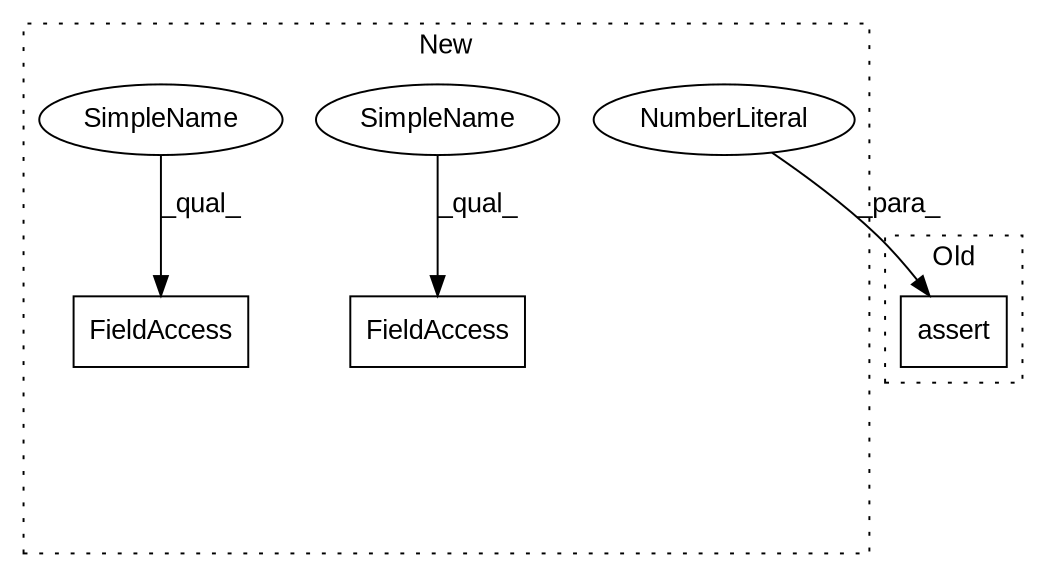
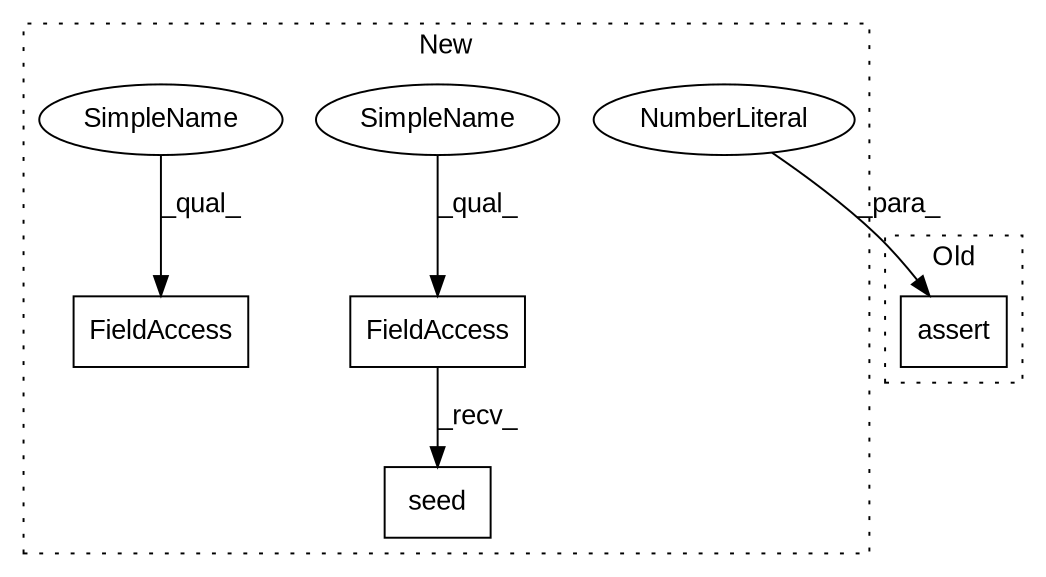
none -> (438, 502)
